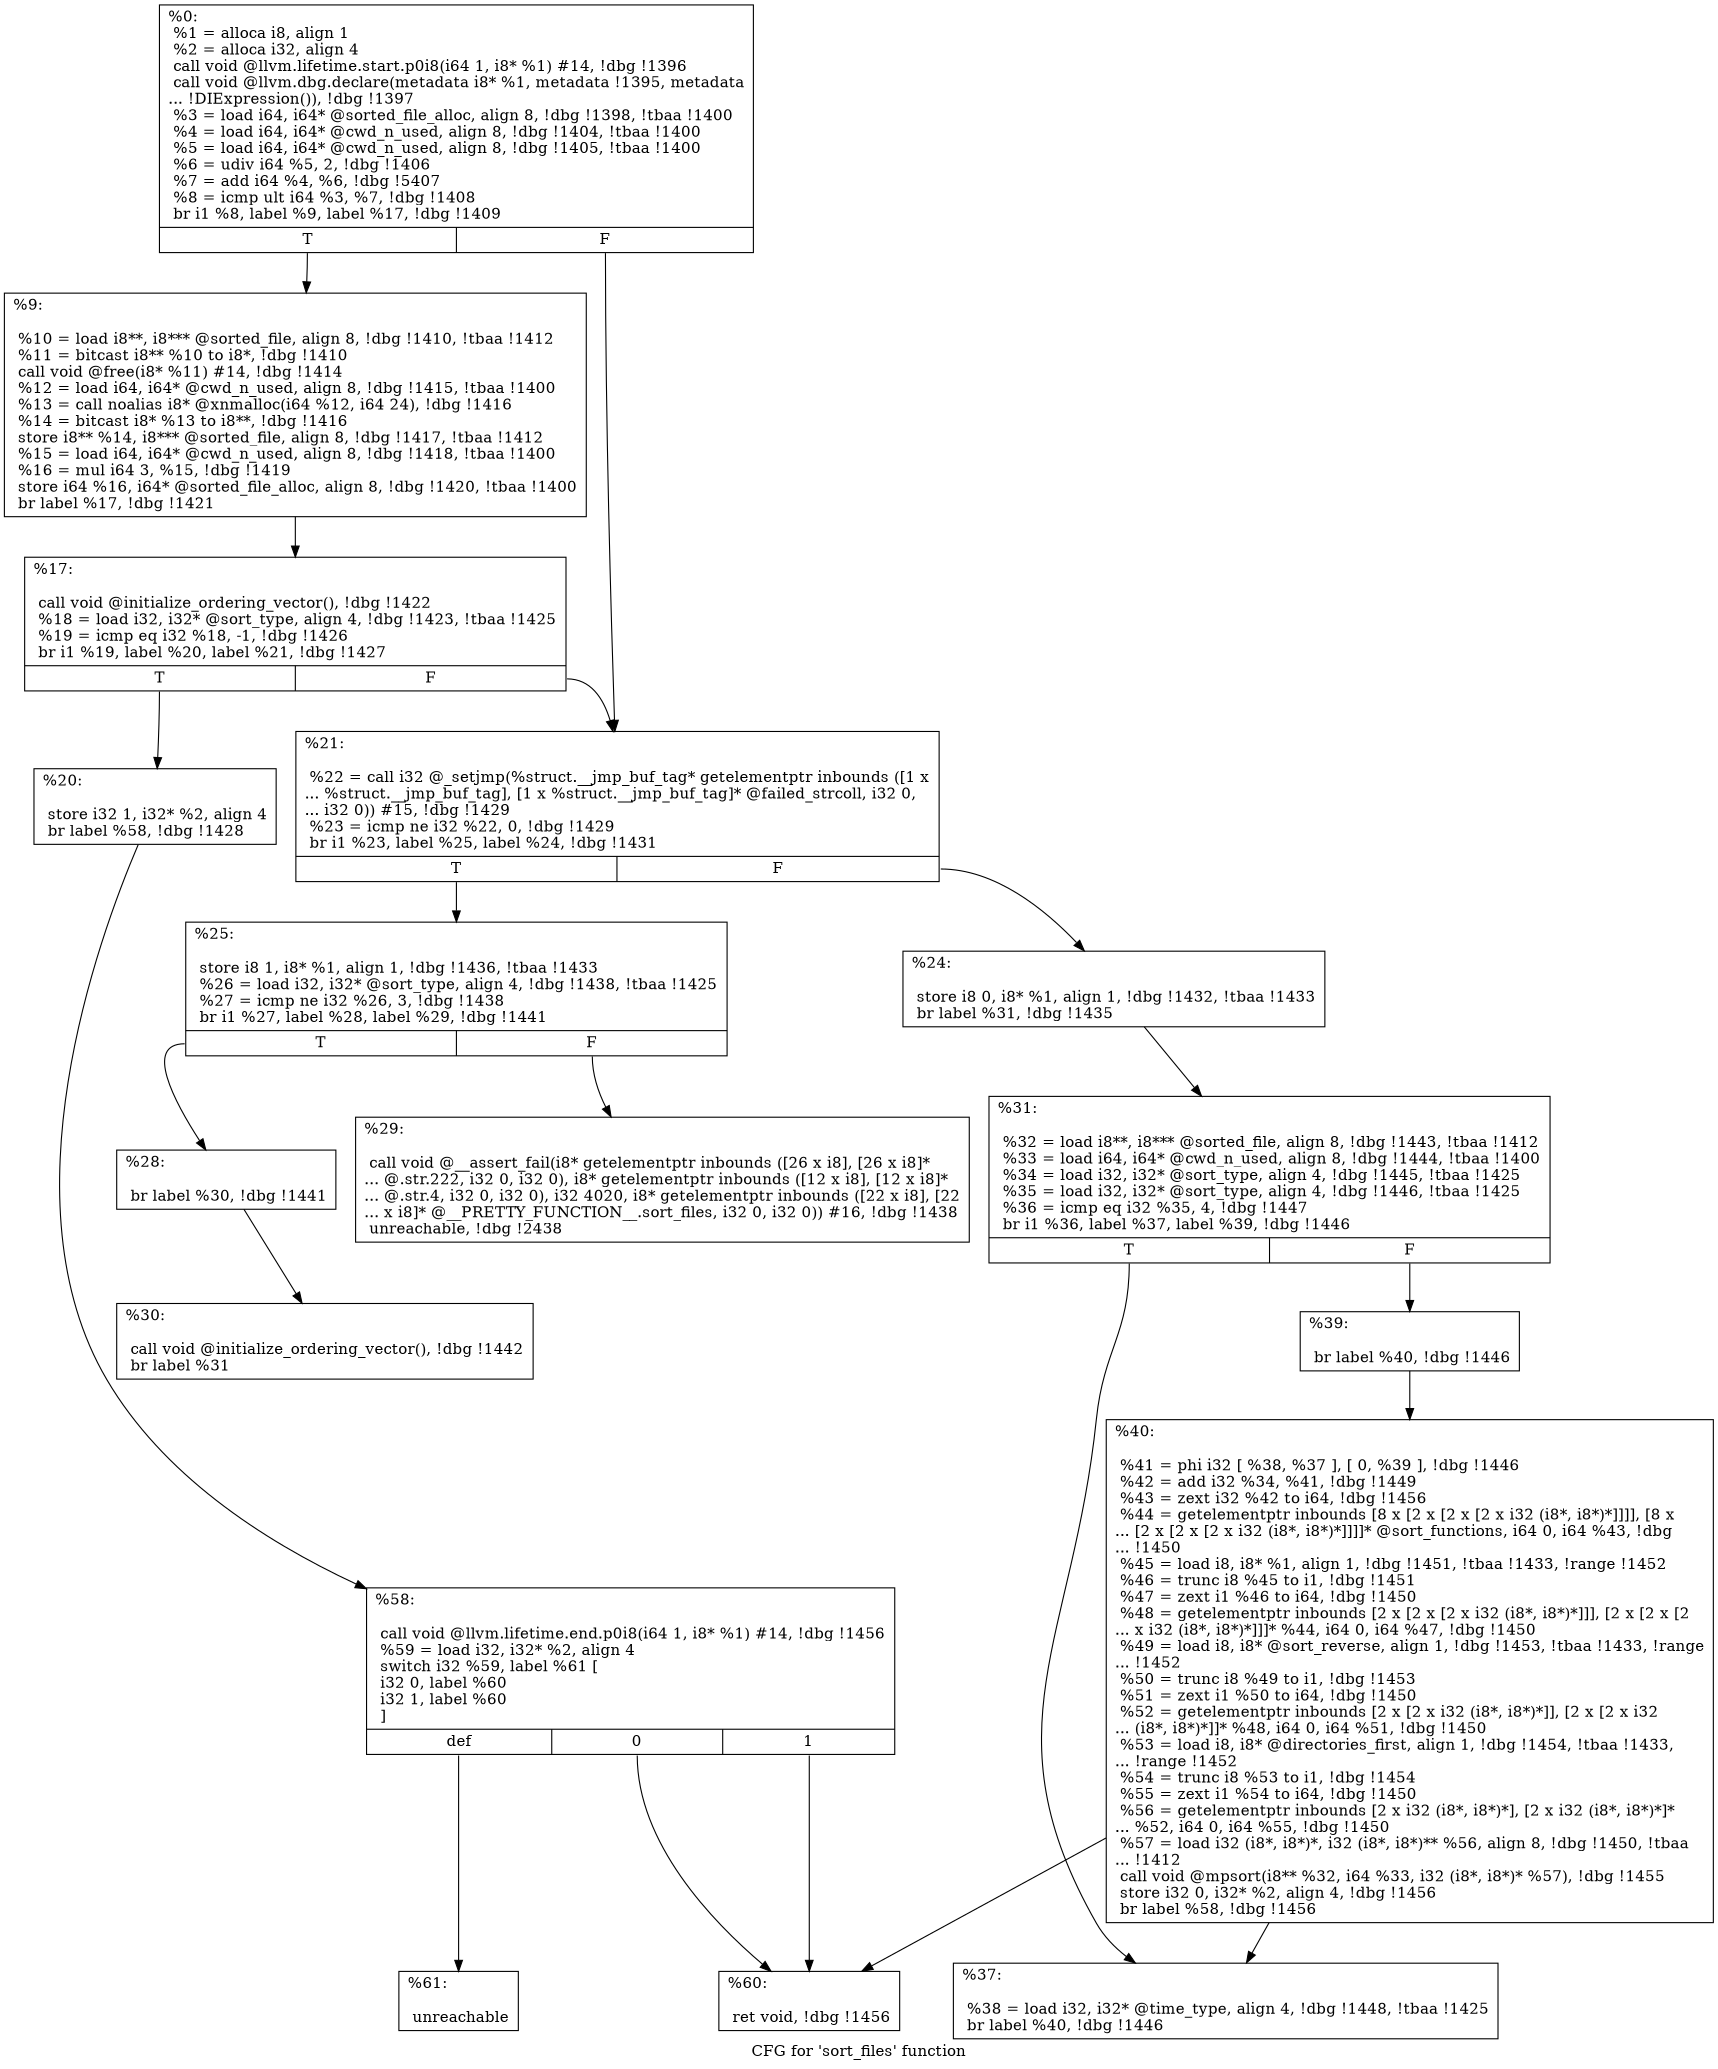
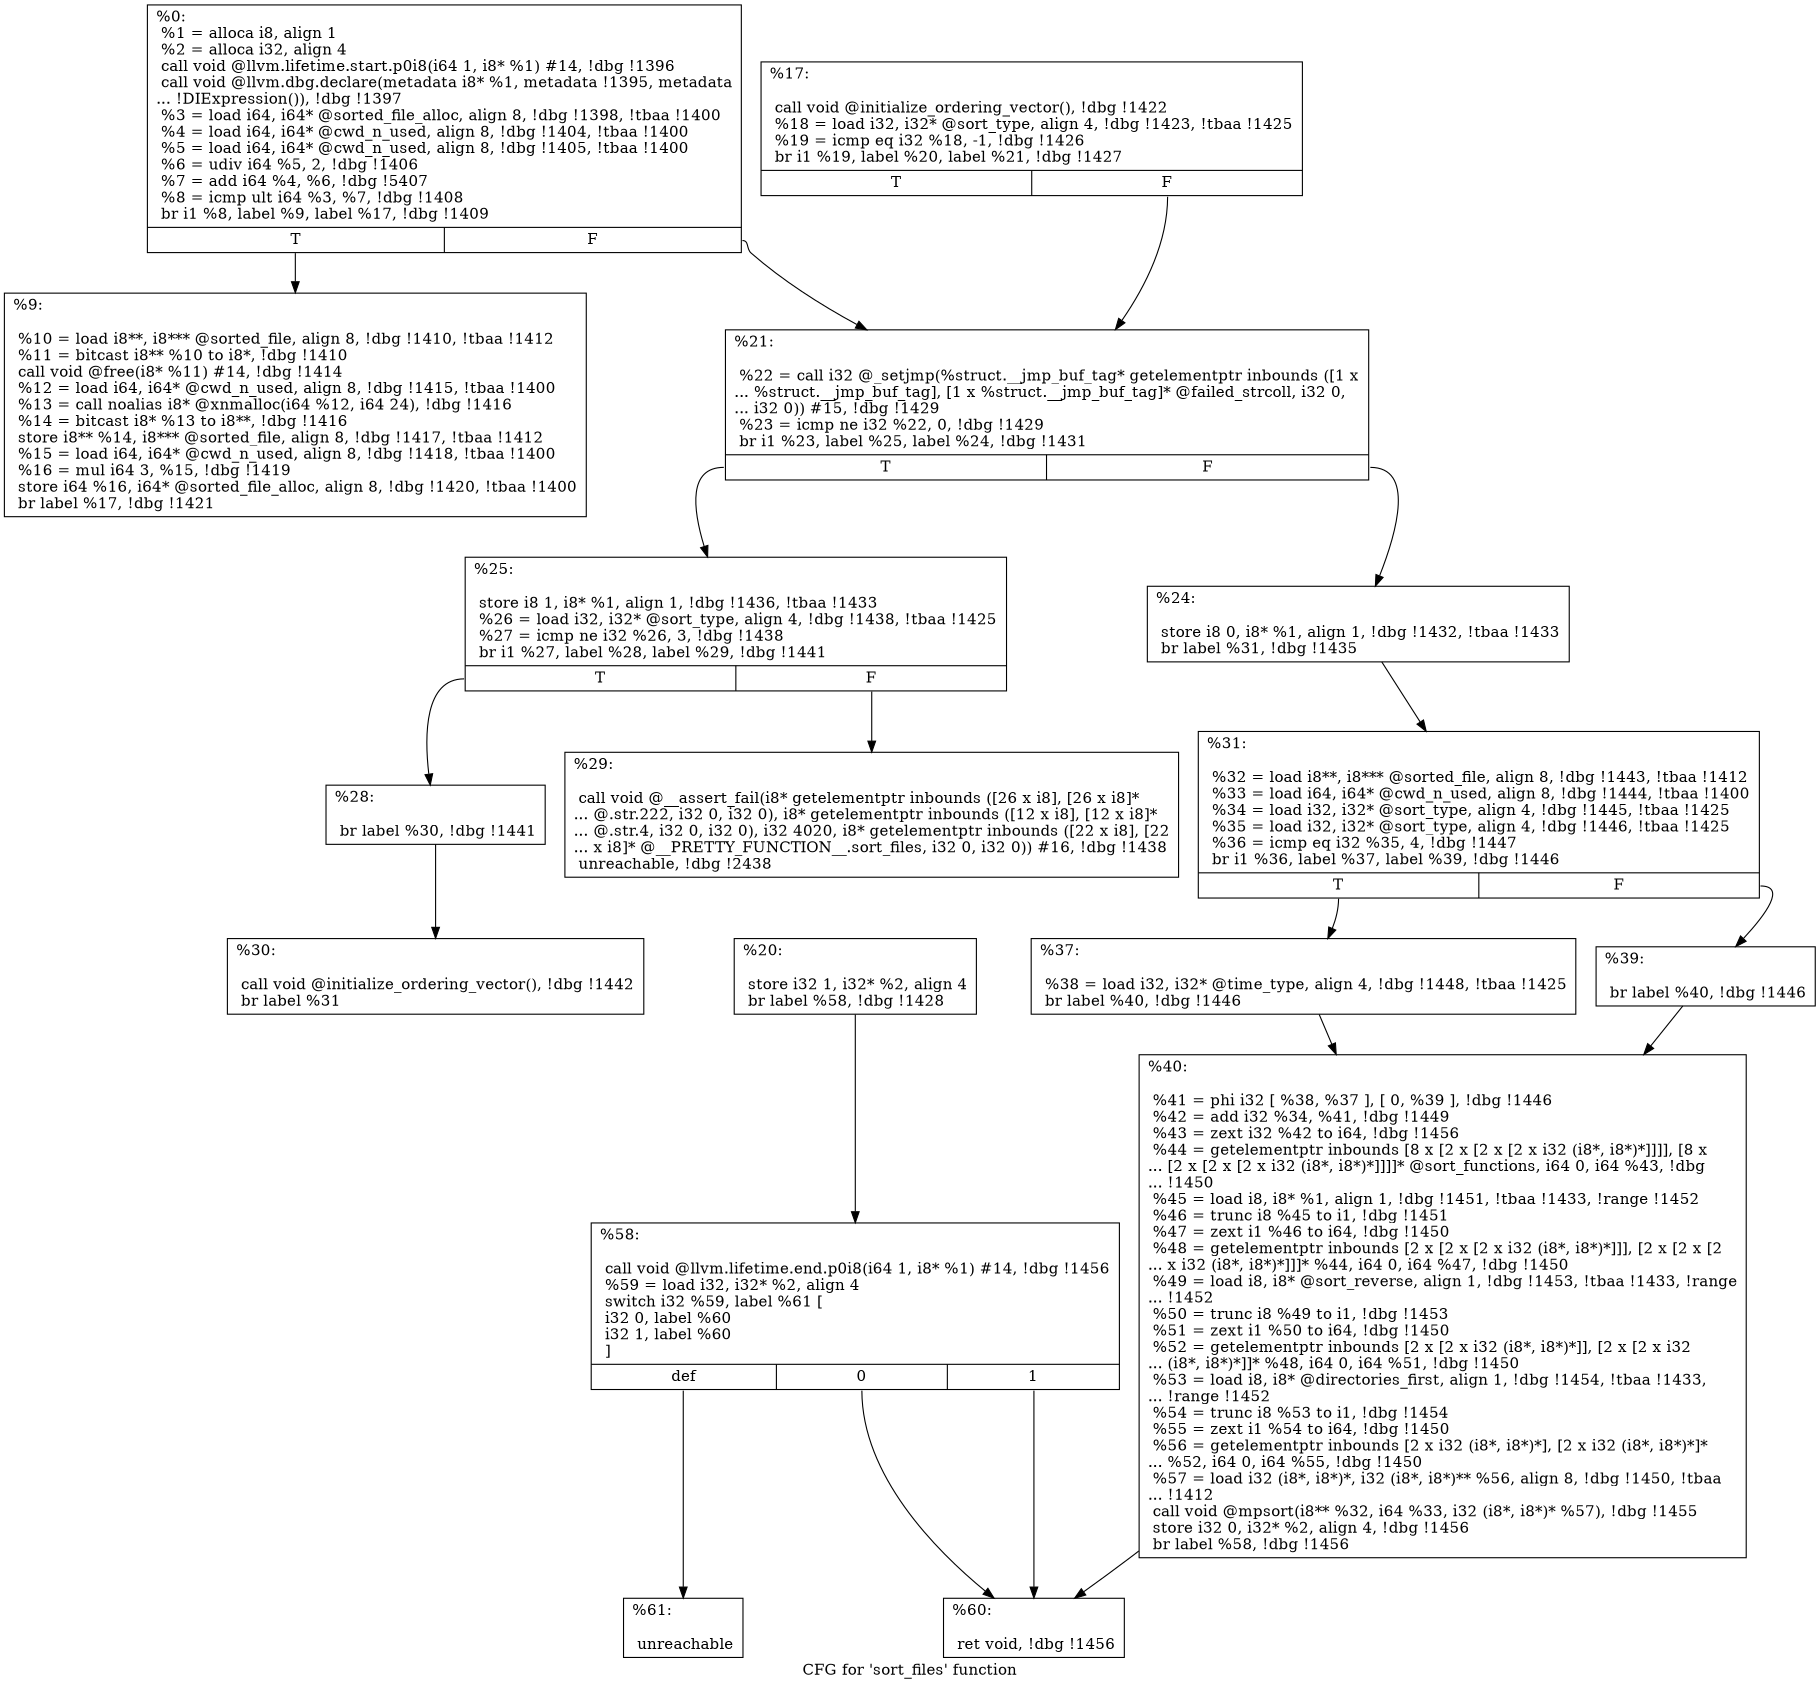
(295, 531) -> none
(159, 724) -> none
(1261, 1938) -> (1325, 1029)
